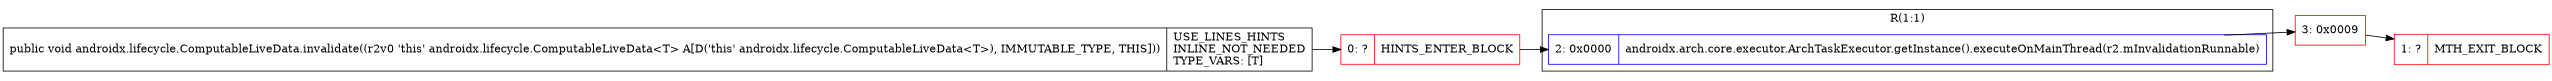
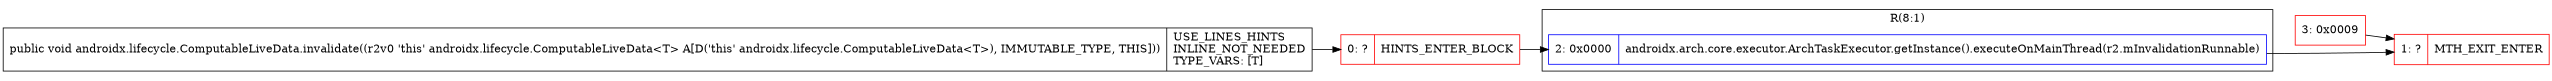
(1907, 19) -> (1907, 19)
(2256, 34) -> (2326, 53)
(2488, 49) -> (2488, 49)
